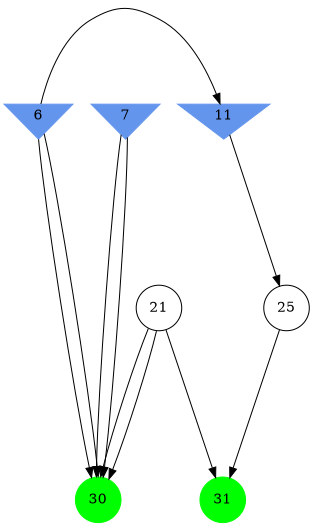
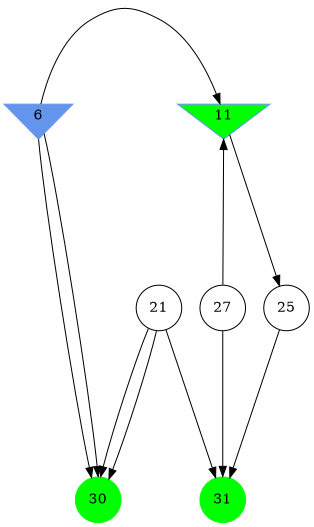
(126, 116) -> none
(224, 116) -> (224, 116)
none -> (223, 308)
